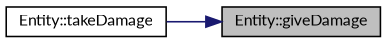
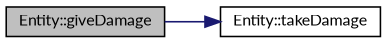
(186, 22) -> (185, 22)
